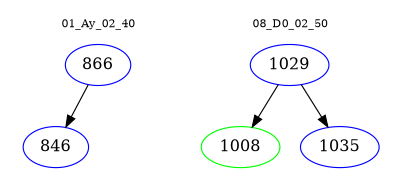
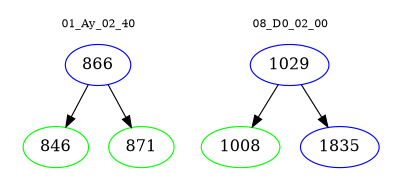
(291, 25) -> (291, 25)
(56, 147) -> (56, 147)
none -> (141, 147)
(340, 147) -> (340, 147)
